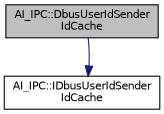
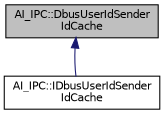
(89, 52) -> (75, 62)
